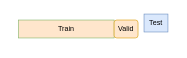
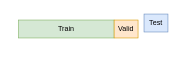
(66, 29) -> (66, 29)
(126, 29) -> (126, 29)
